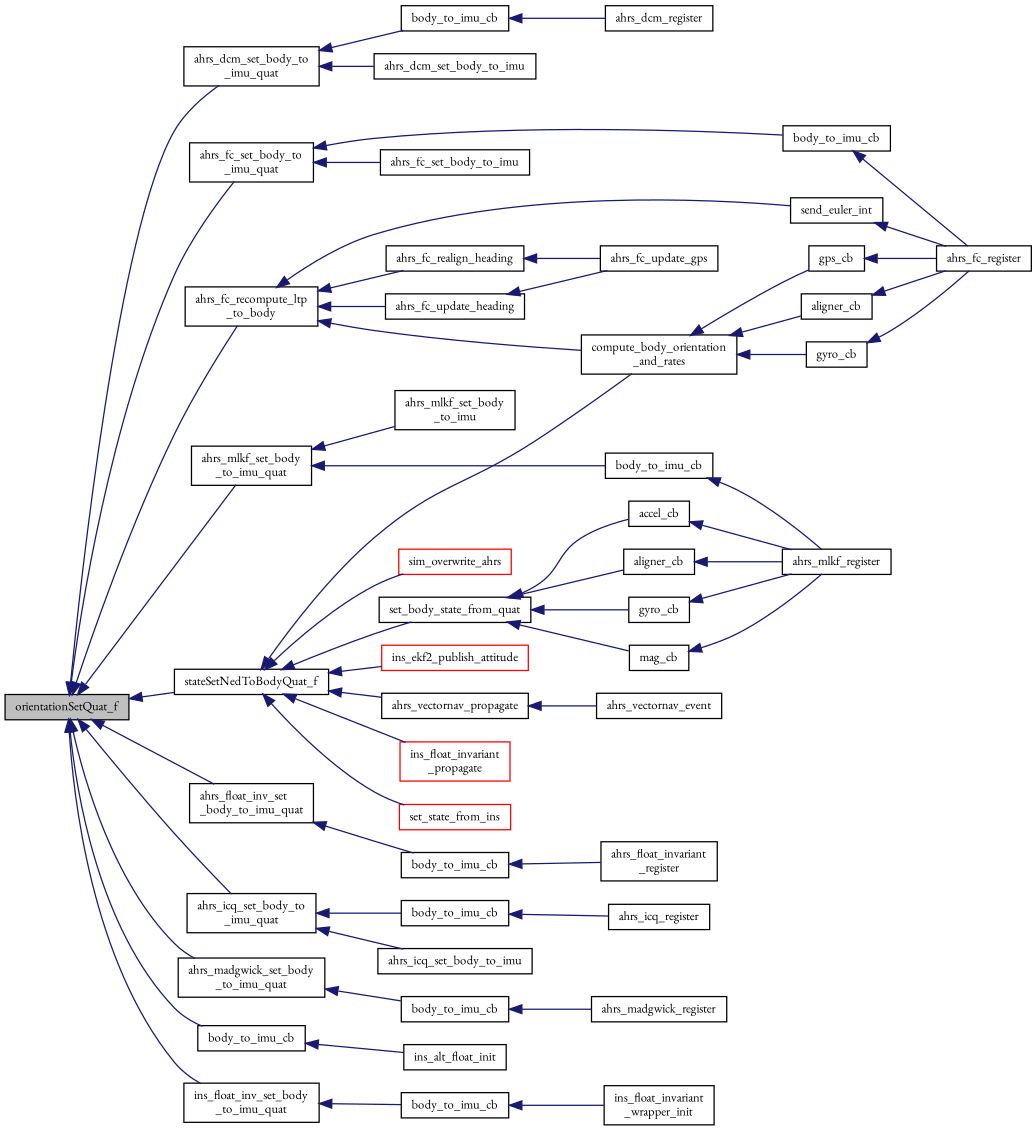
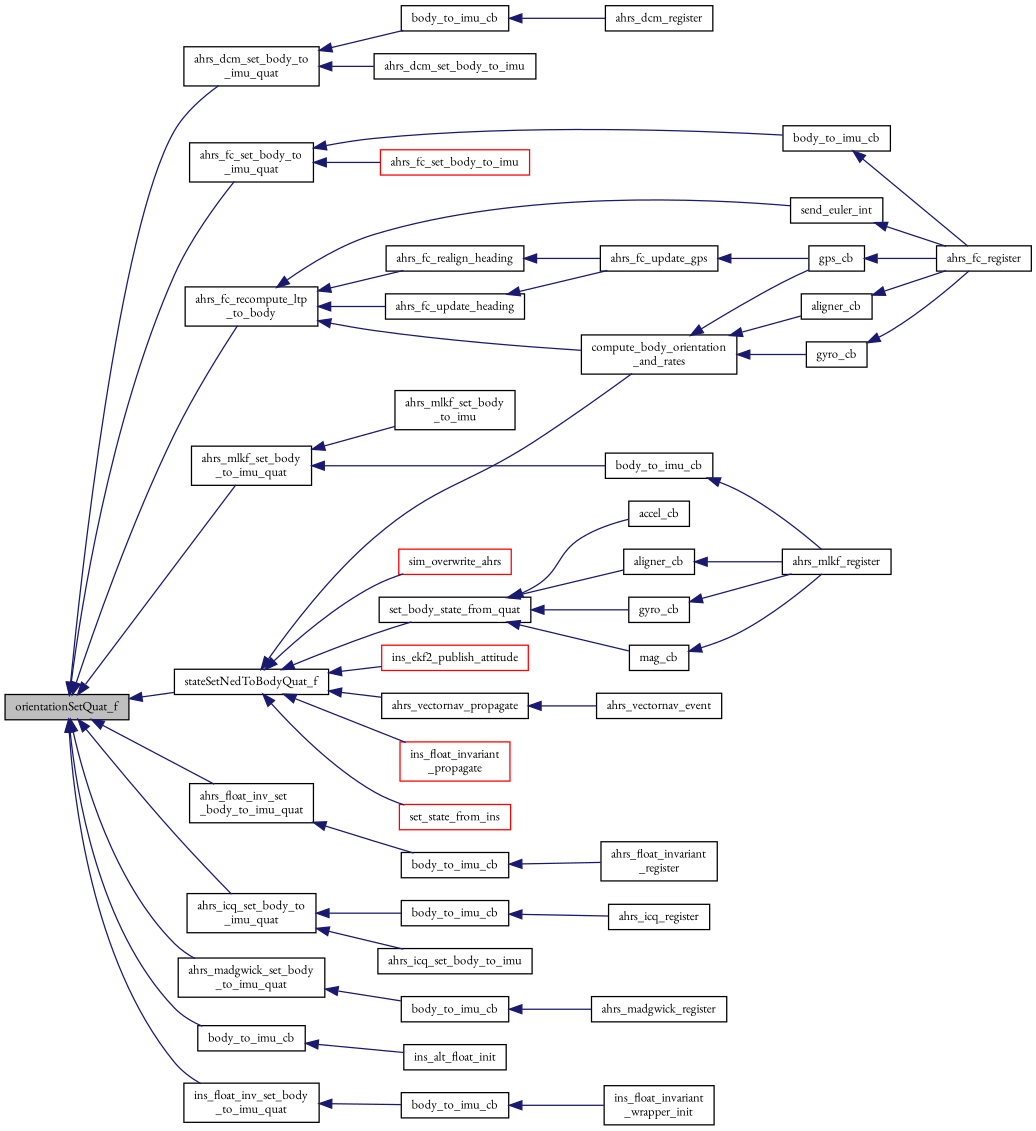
(455, 162) -> (455, 162)
none -> (770, 258)
(747, 538) -> none
